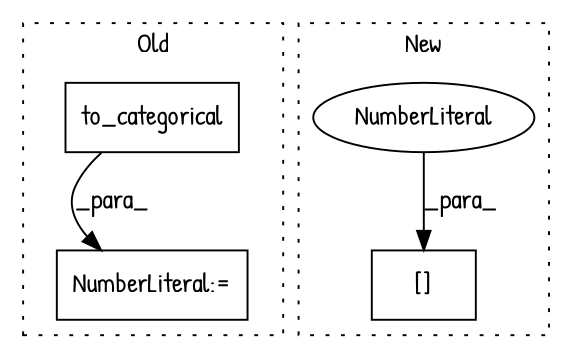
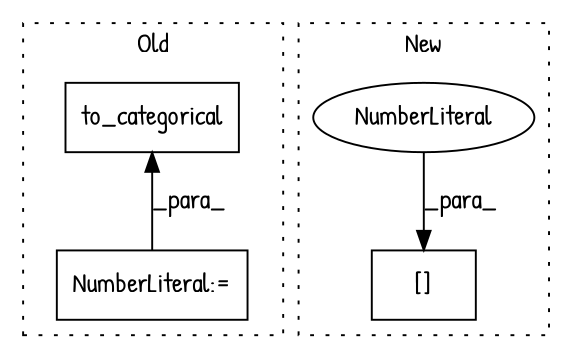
(73, 192) -> (152, 211)
